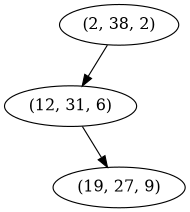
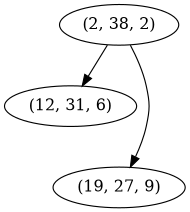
(92, 142) -> (149, 100)
